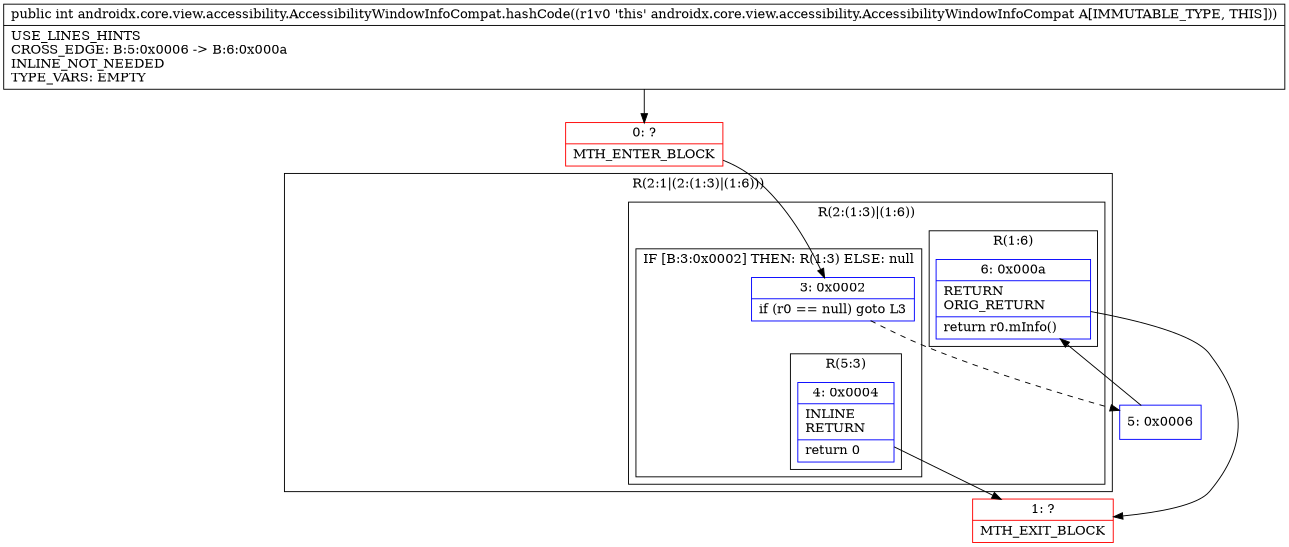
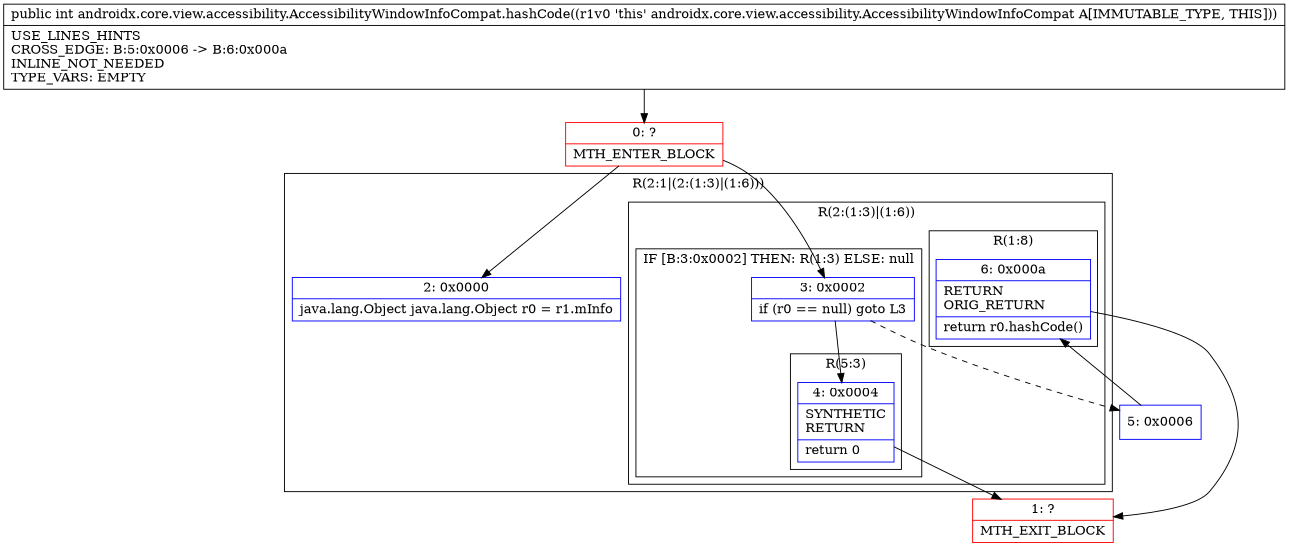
(1013, 241) -> (1013, 241)
none -> (456, 299)
(1000, 327) -> (1013, 327)
none -> (838, 347)
(831, 414) -> (846, 414)
